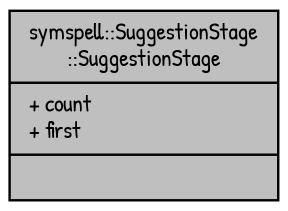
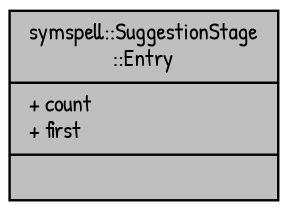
(144, 59) -> (144, 59)
